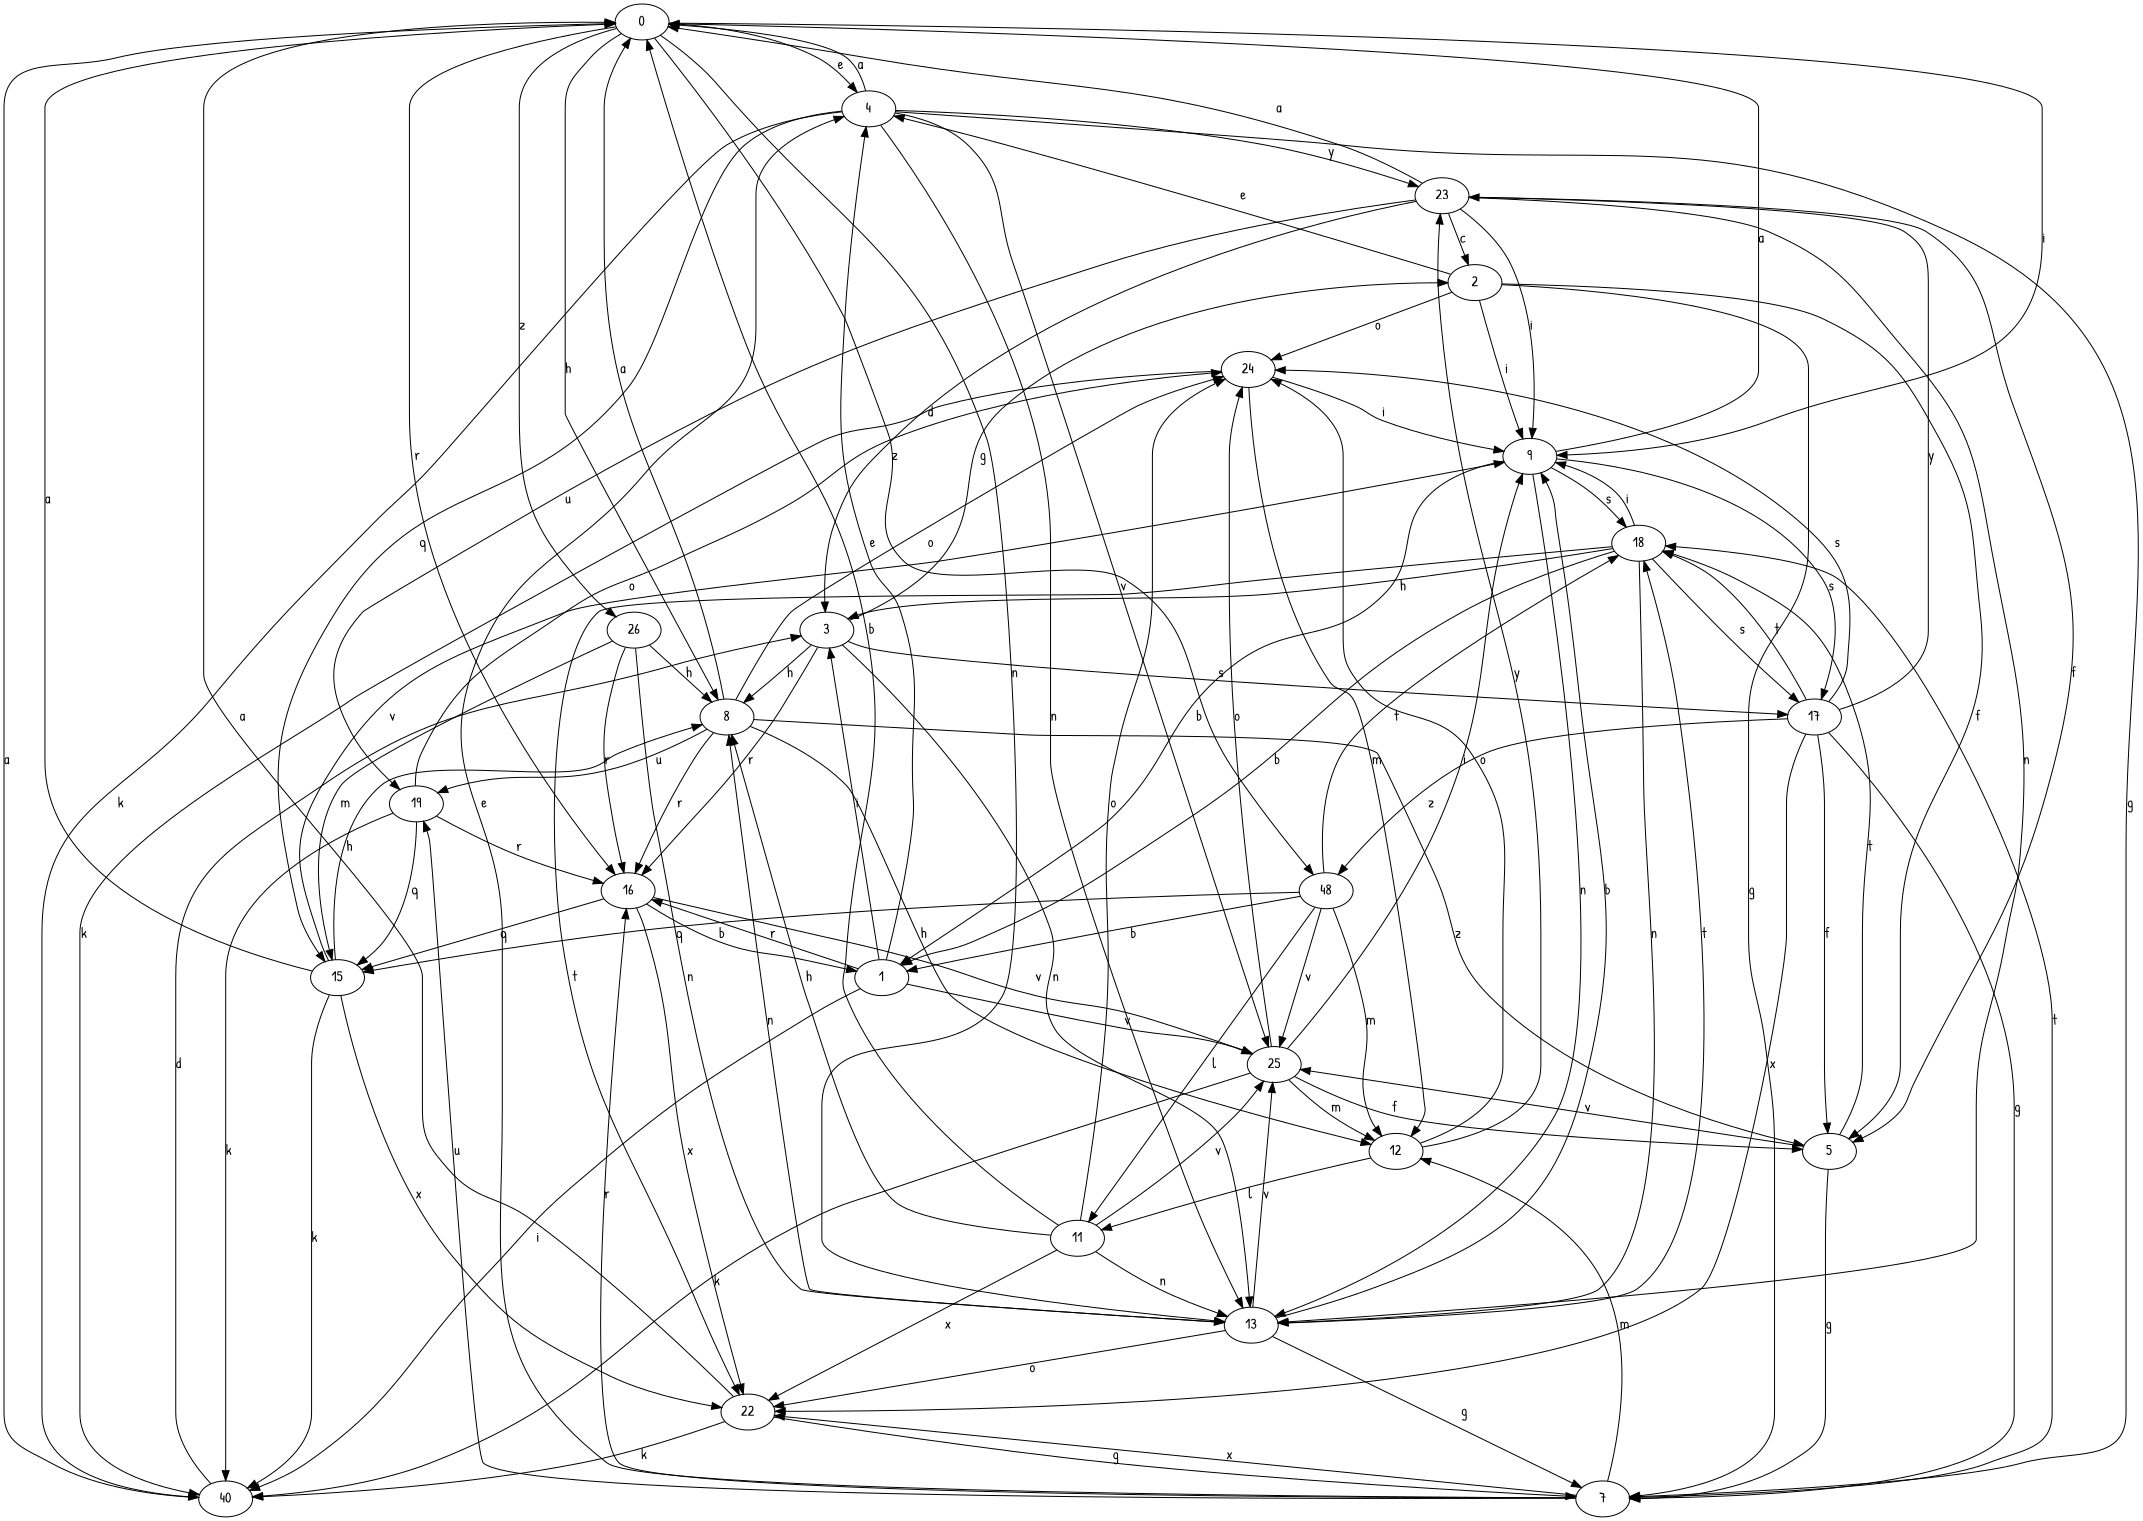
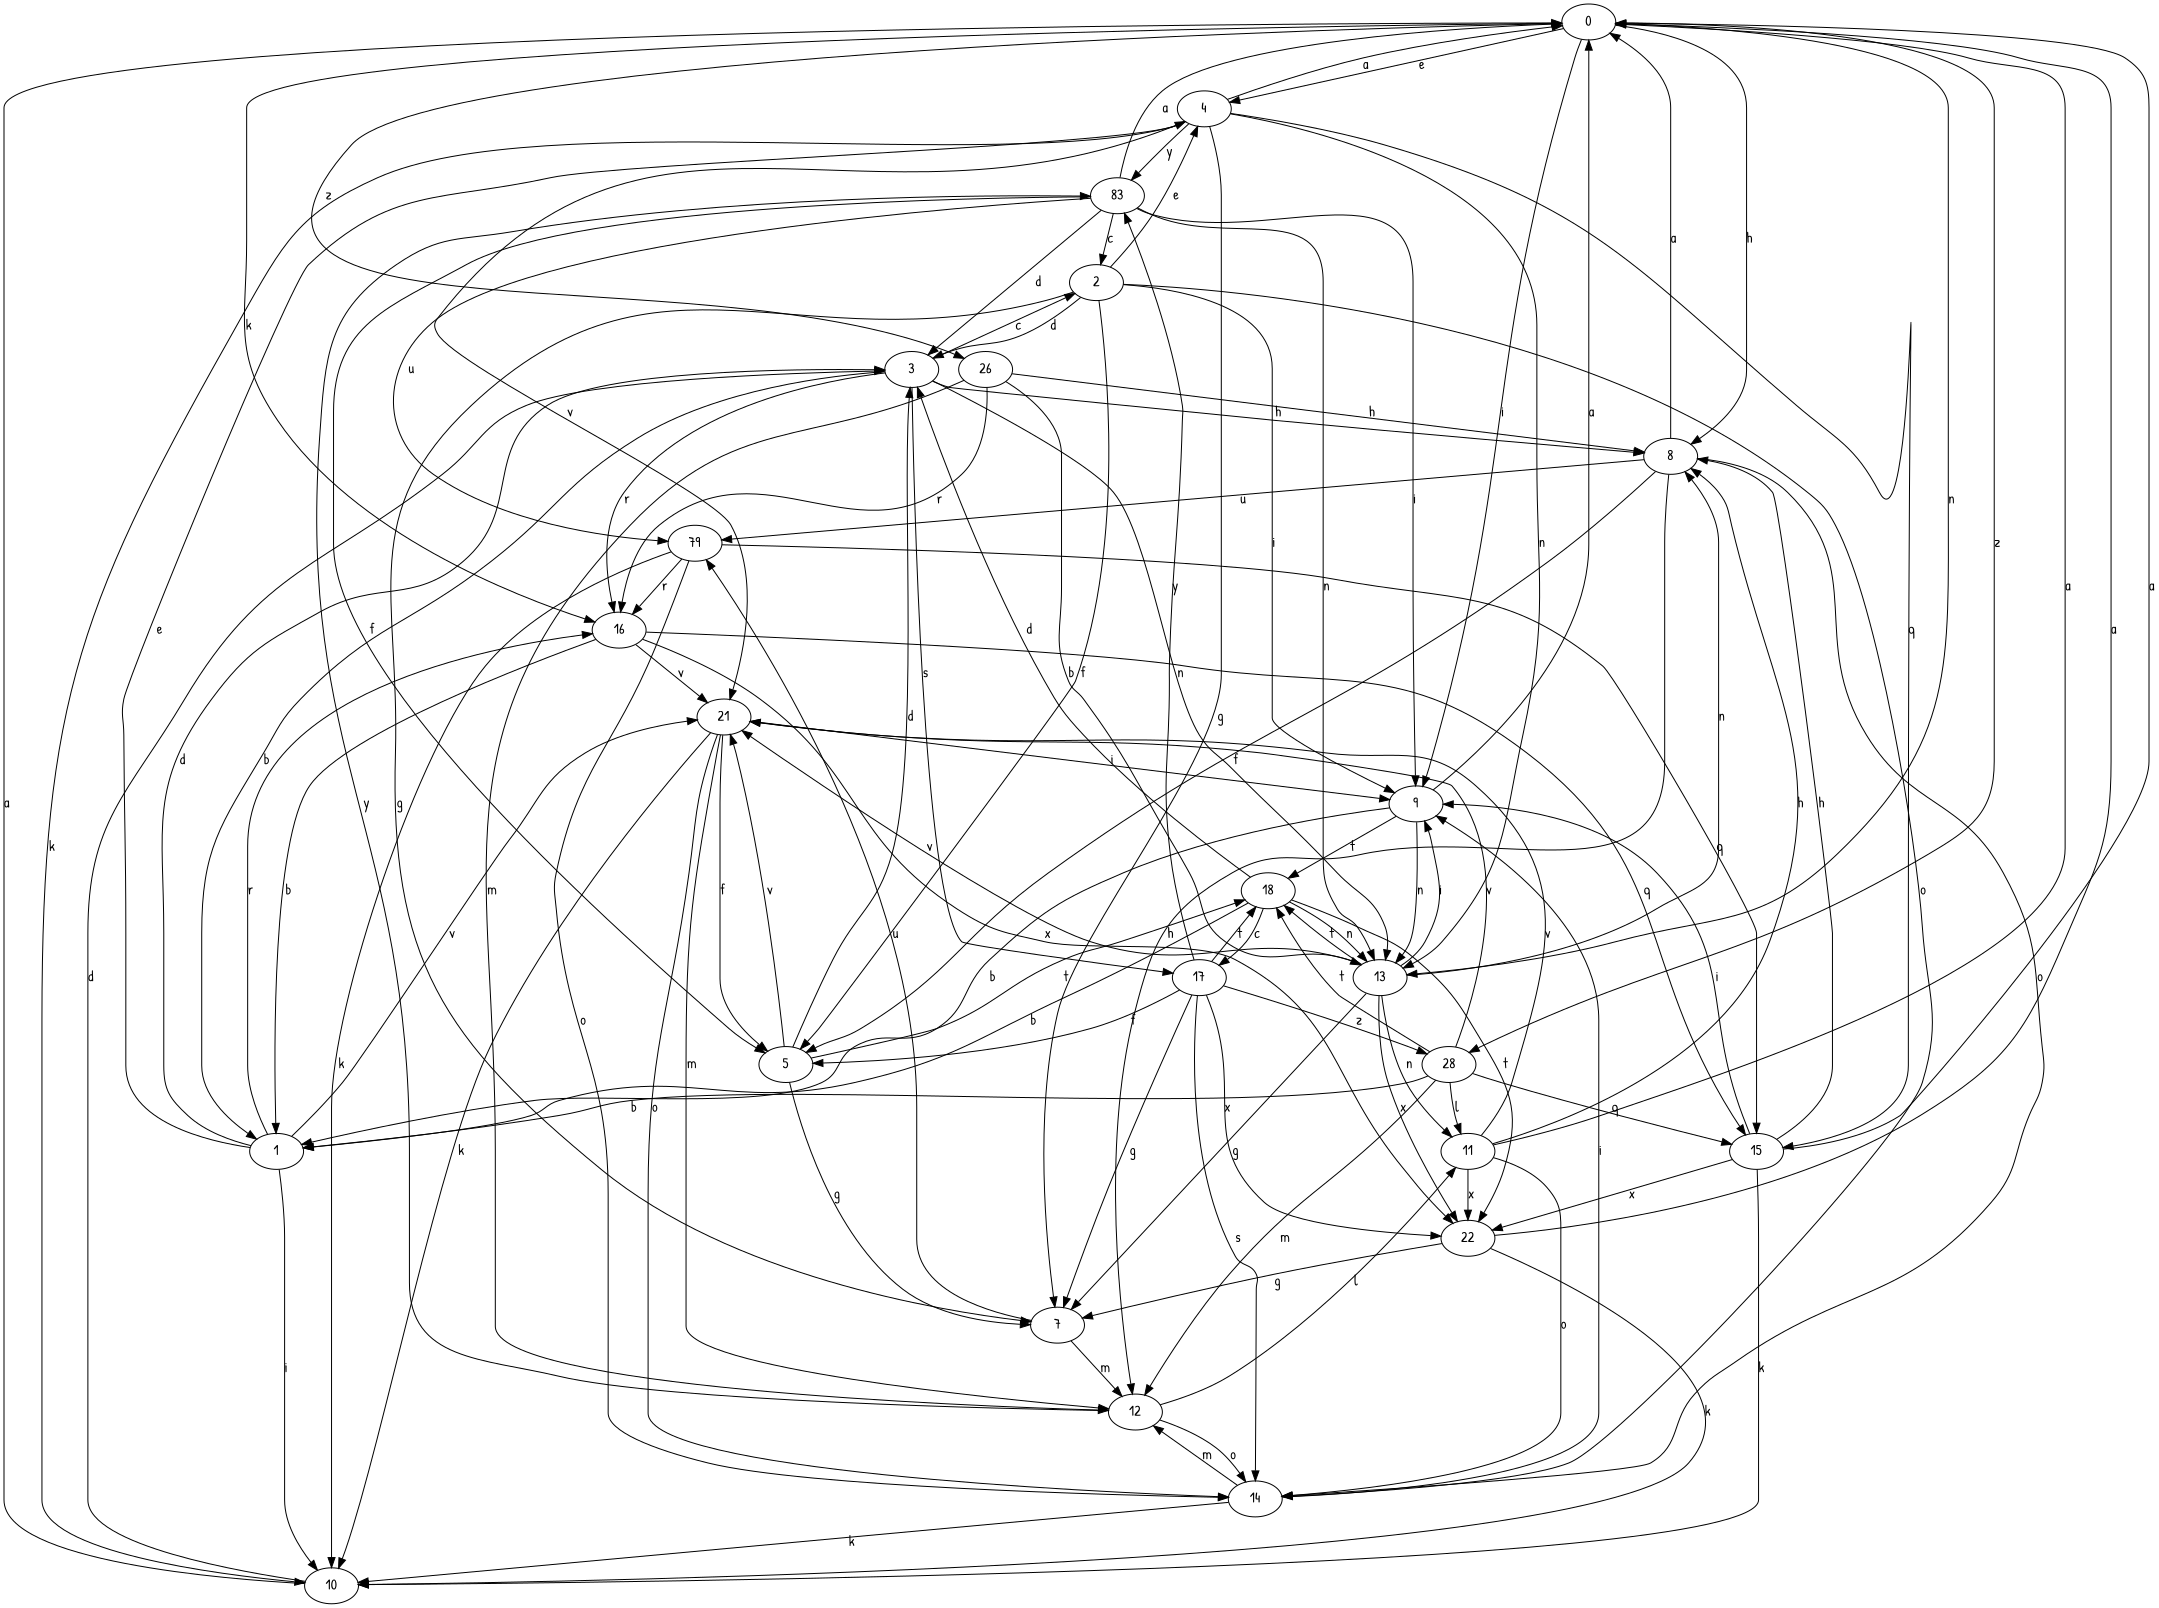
(1442, 196) -> (1117, 196)
none -> (1016, 337)
(1248, 369) -> (1255, 1499)
(417, 456) -> (249, 326)
(983, 456) -> (1019, 326)
(1608, 486) -> none
(1609, 500) -> (1353, 847)
(1754, 516) -> none
(1404, 587) -> (1030, 630)
(872, 630) -> (2068, 587)
(1743, 630) -> (1257, 934)
none -> (381, 633)
(392, 717) -> (1718, 978)
none -> (905, 752)
(388, 753) -> (492, 1029)
(673, 796) -> none
(416, 804) -> (695, 543)
(858, 804) -> (183, 760)
(1326, 891) -> (1449, 1065)
(1608, 891) -> (1441, 891)
(1458, 934) -> (1236, 760)
(691, 978) -> (1072, 674)
(1274, 1065) -> (724, 717)
(2052, 1109) -> none
(501, 1214) -> none
(1154, 1287) -> (1400, 1069)
(1033, 1369) -> (1404, 1108)
(612, 1444) -> none
(1180, 1456) -> none
(226, 1499) -> (332, 1586)
